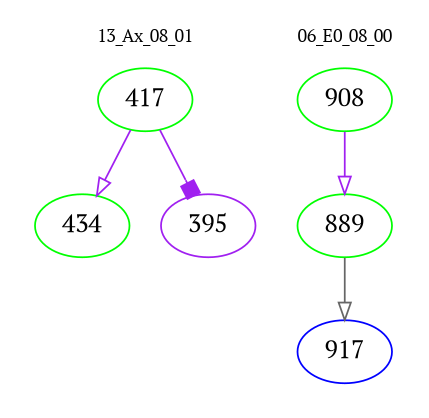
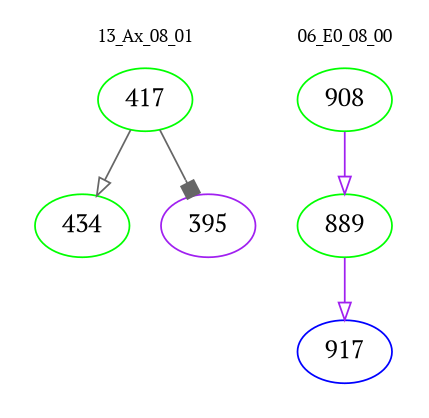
(118, 155) -> (118, 155)
(173, 155) -> (173, 155)
(345, 280) -> (345, 280)
